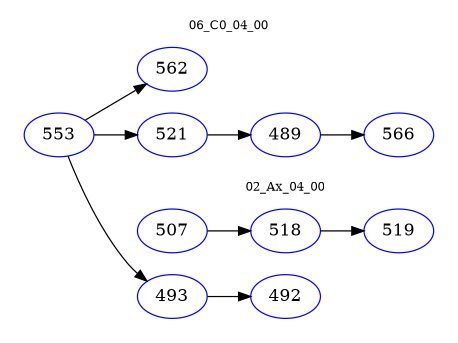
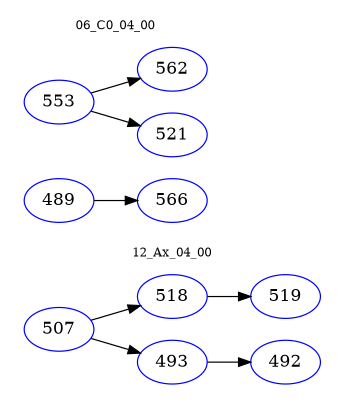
(223, 135) -> none
(286, 188) -> (172, 253)
(97, 218) -> (110, 344)
